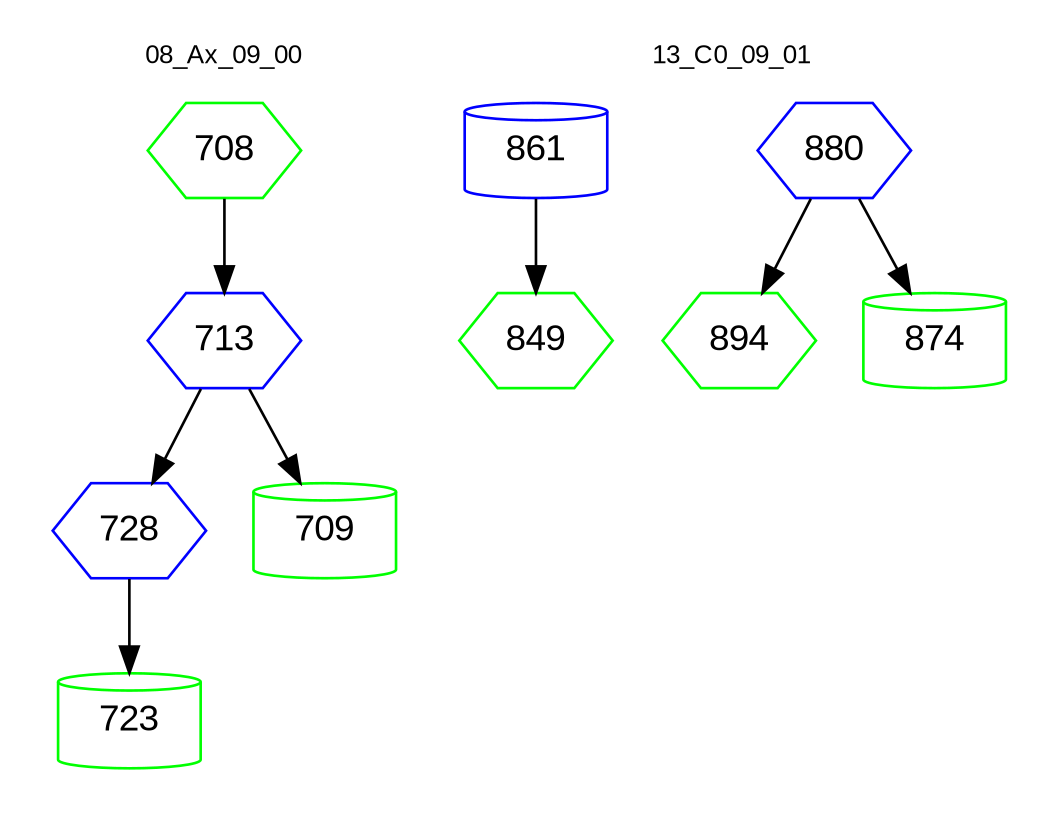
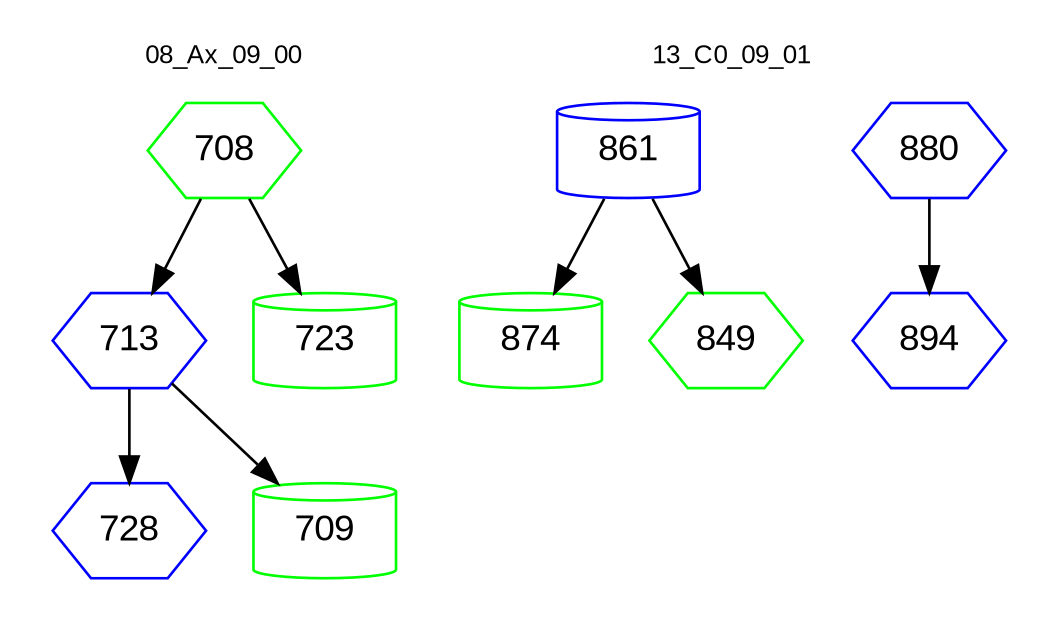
(878, 234) -> (586, 234)
(739, 341) -> (929, 341)
(129, 613) -> (268, 234)
